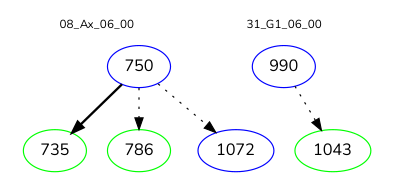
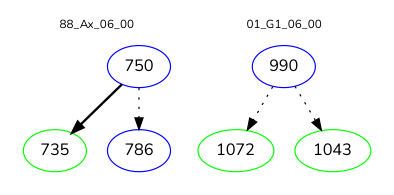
(97, 25) -> (97, 25)
(284, 25) -> (284, 25)
(173, 96) -> (263, 103)
(139, 151) -> (139, 151)
(236, 151) -> (236, 151)
